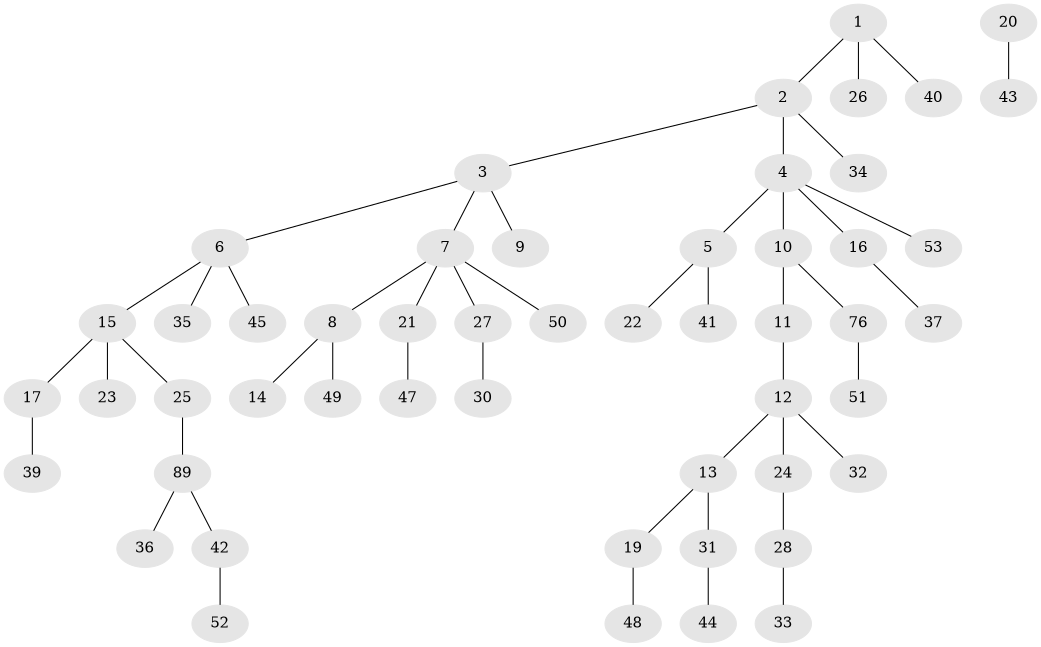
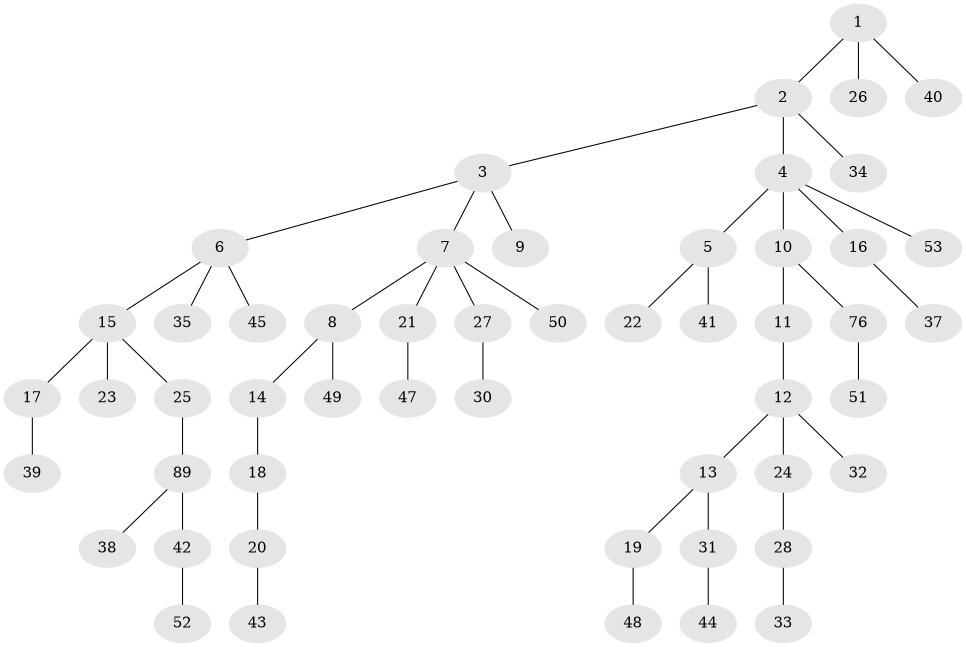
none -> (258, 474)
(145, 549) -> (107, 549)
